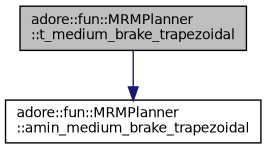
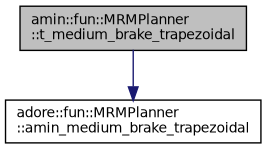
(133, 28) -> (133, 28)
